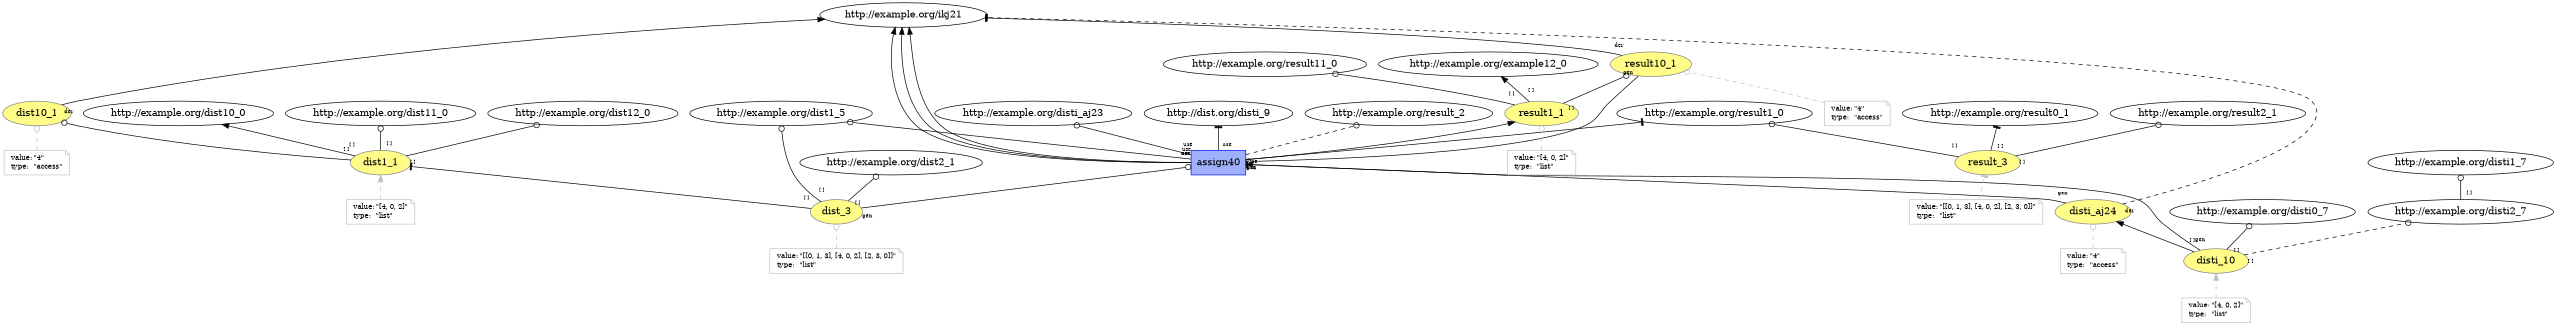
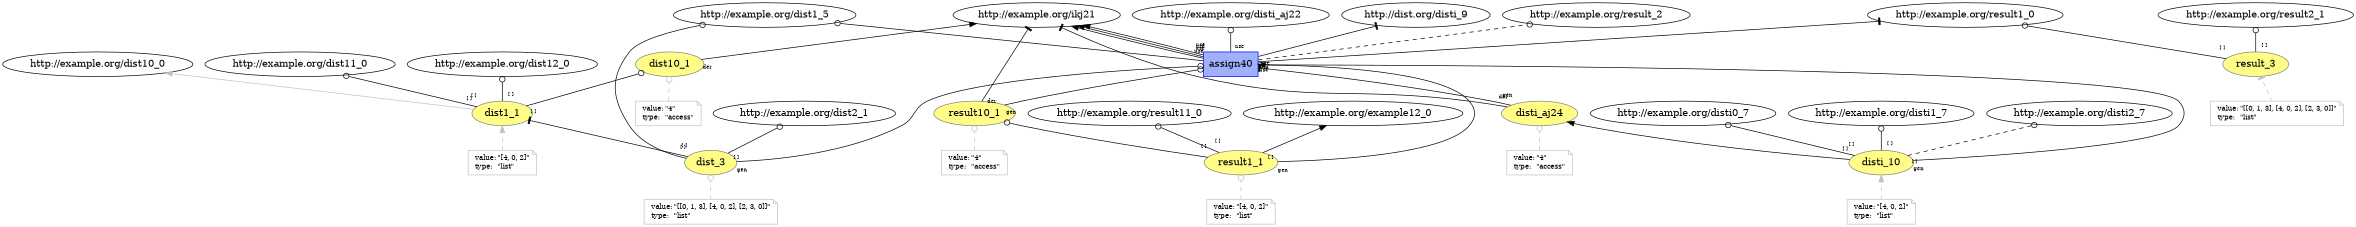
(1769, 45) -> (1281, 90)
(1033, 113) -> (1231, 15)
(2000, 113) -> none
(1417, 140) -> (1473, 107)
(292, 141) -> (323, 92)
(1736, 177) -> (1870, 73)
(2461, 190) -> (1881, 141)
